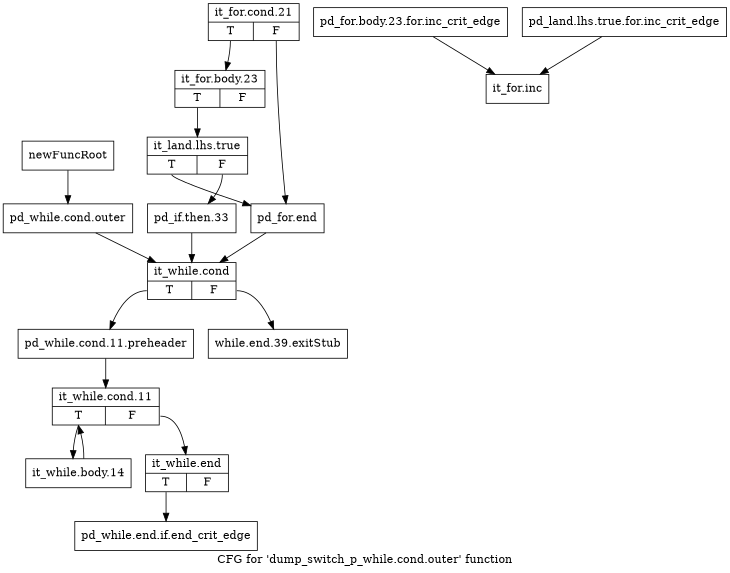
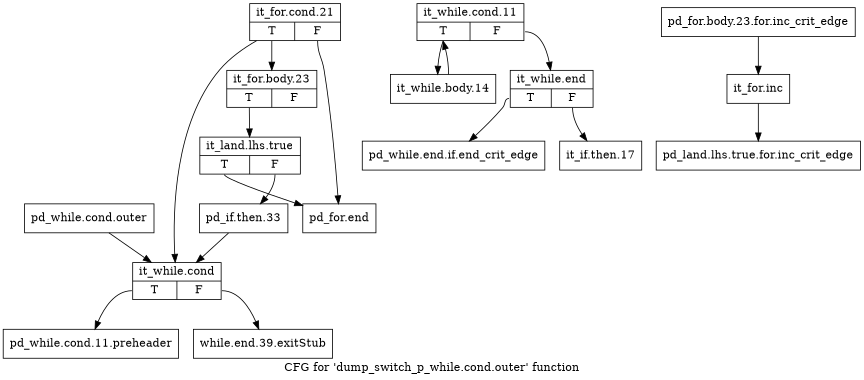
(574, 53) -> (758, 118)
(68, 156) -> none
none -> (601, 156)
(246, 245) -> (187, 135)
(106, 369) -> none
